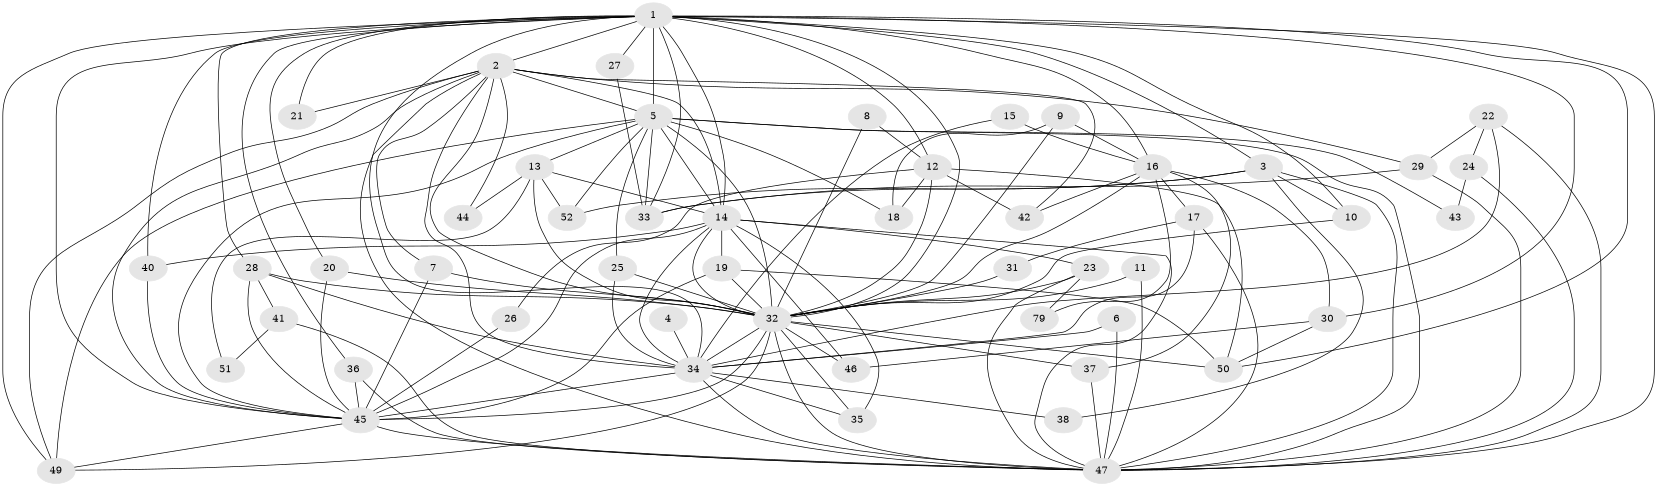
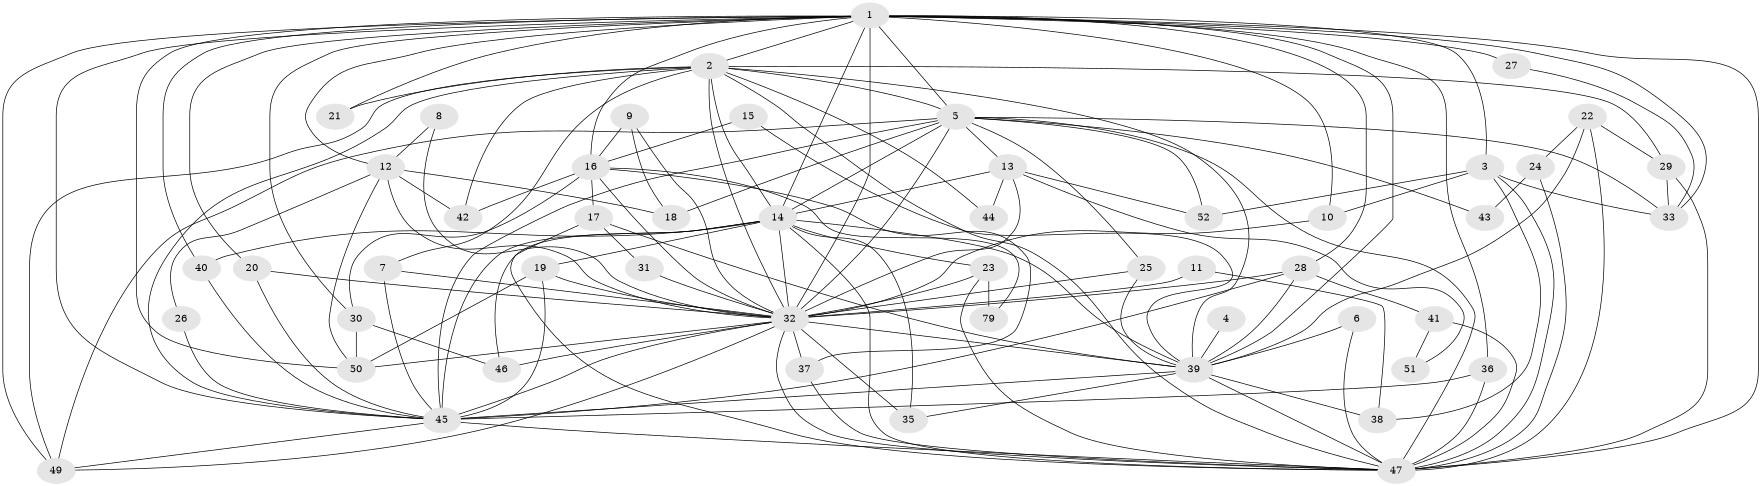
(694, 370) -> (1194, 370)
(1138, 372) -> (1342, 295)
